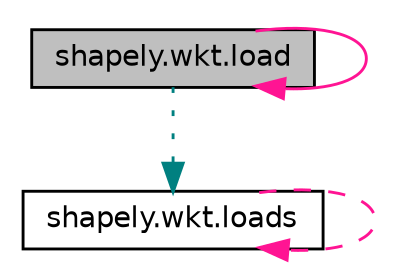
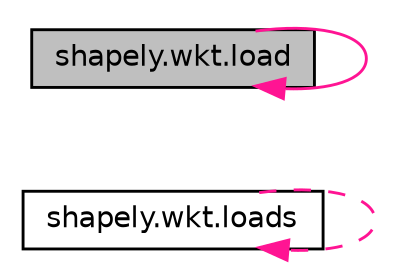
(173, 125) -> none
